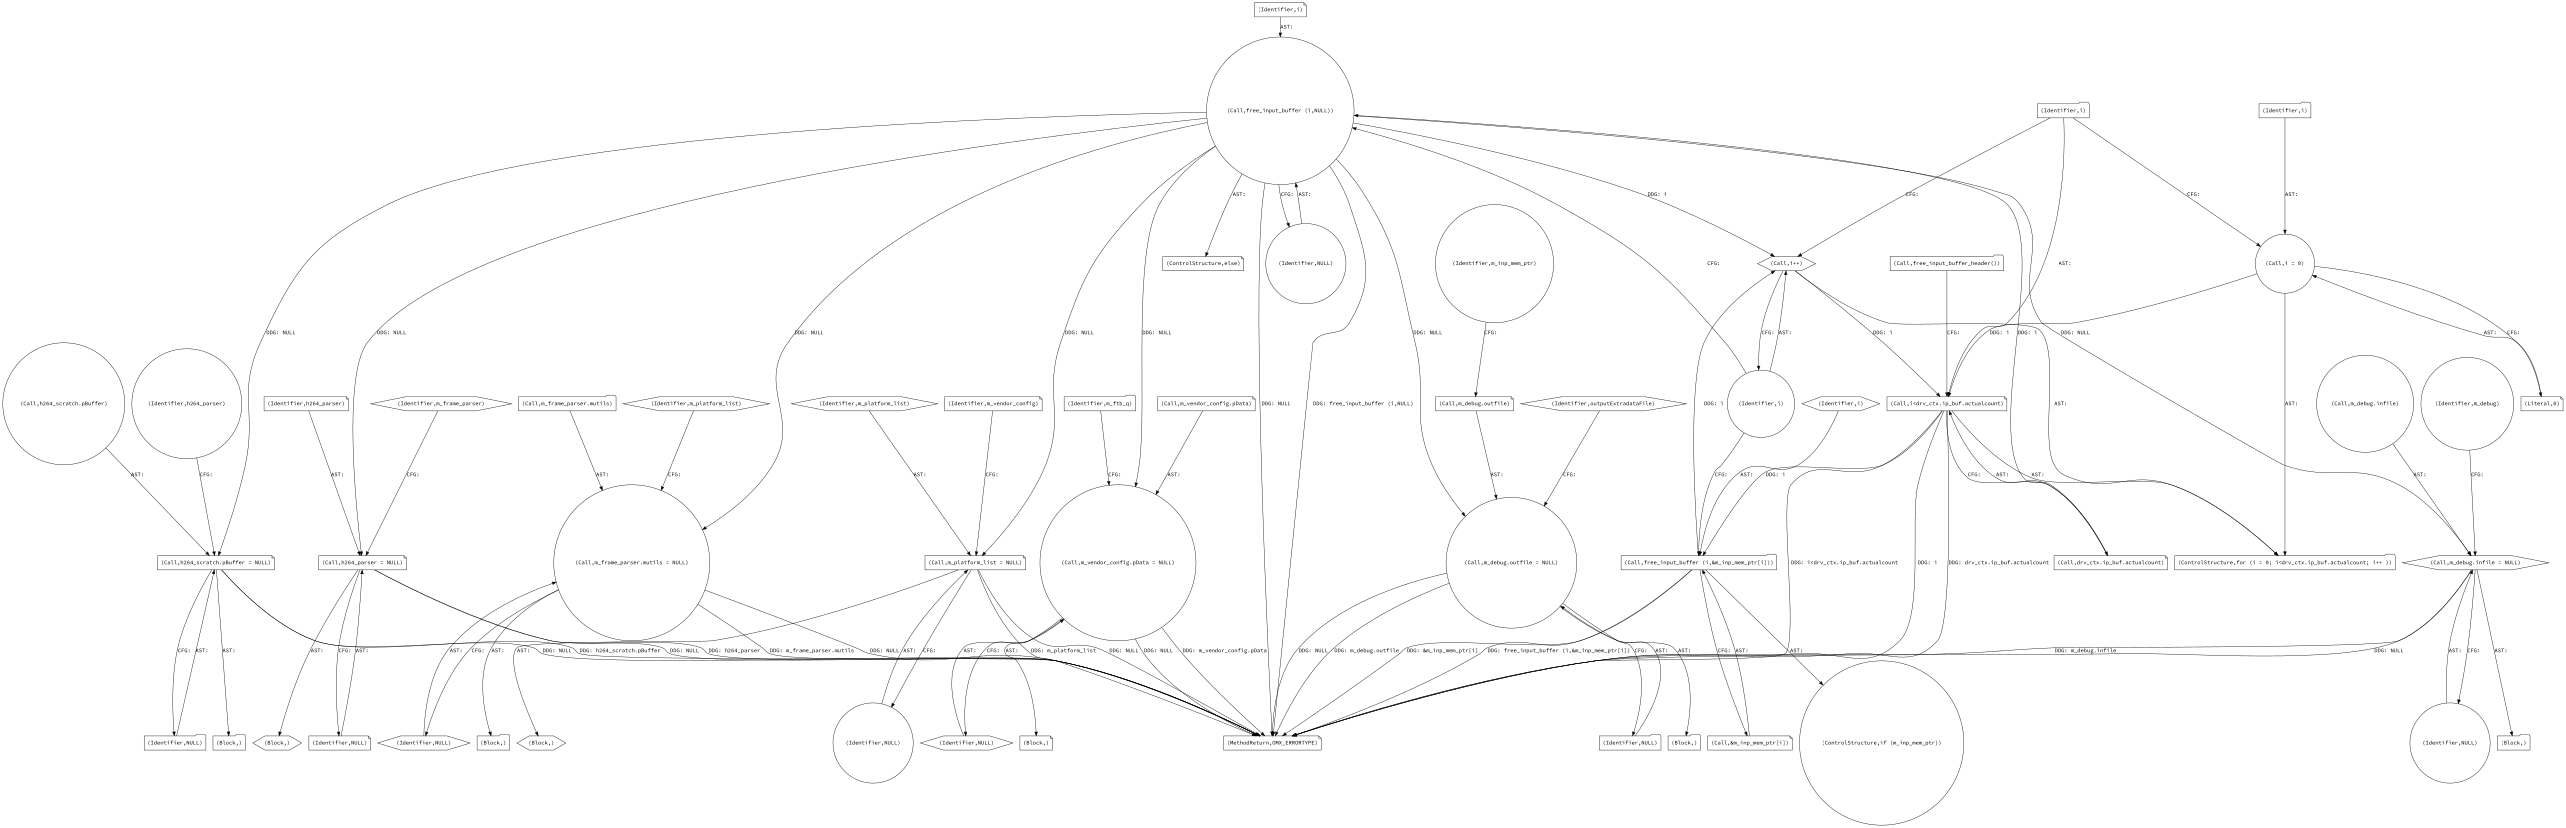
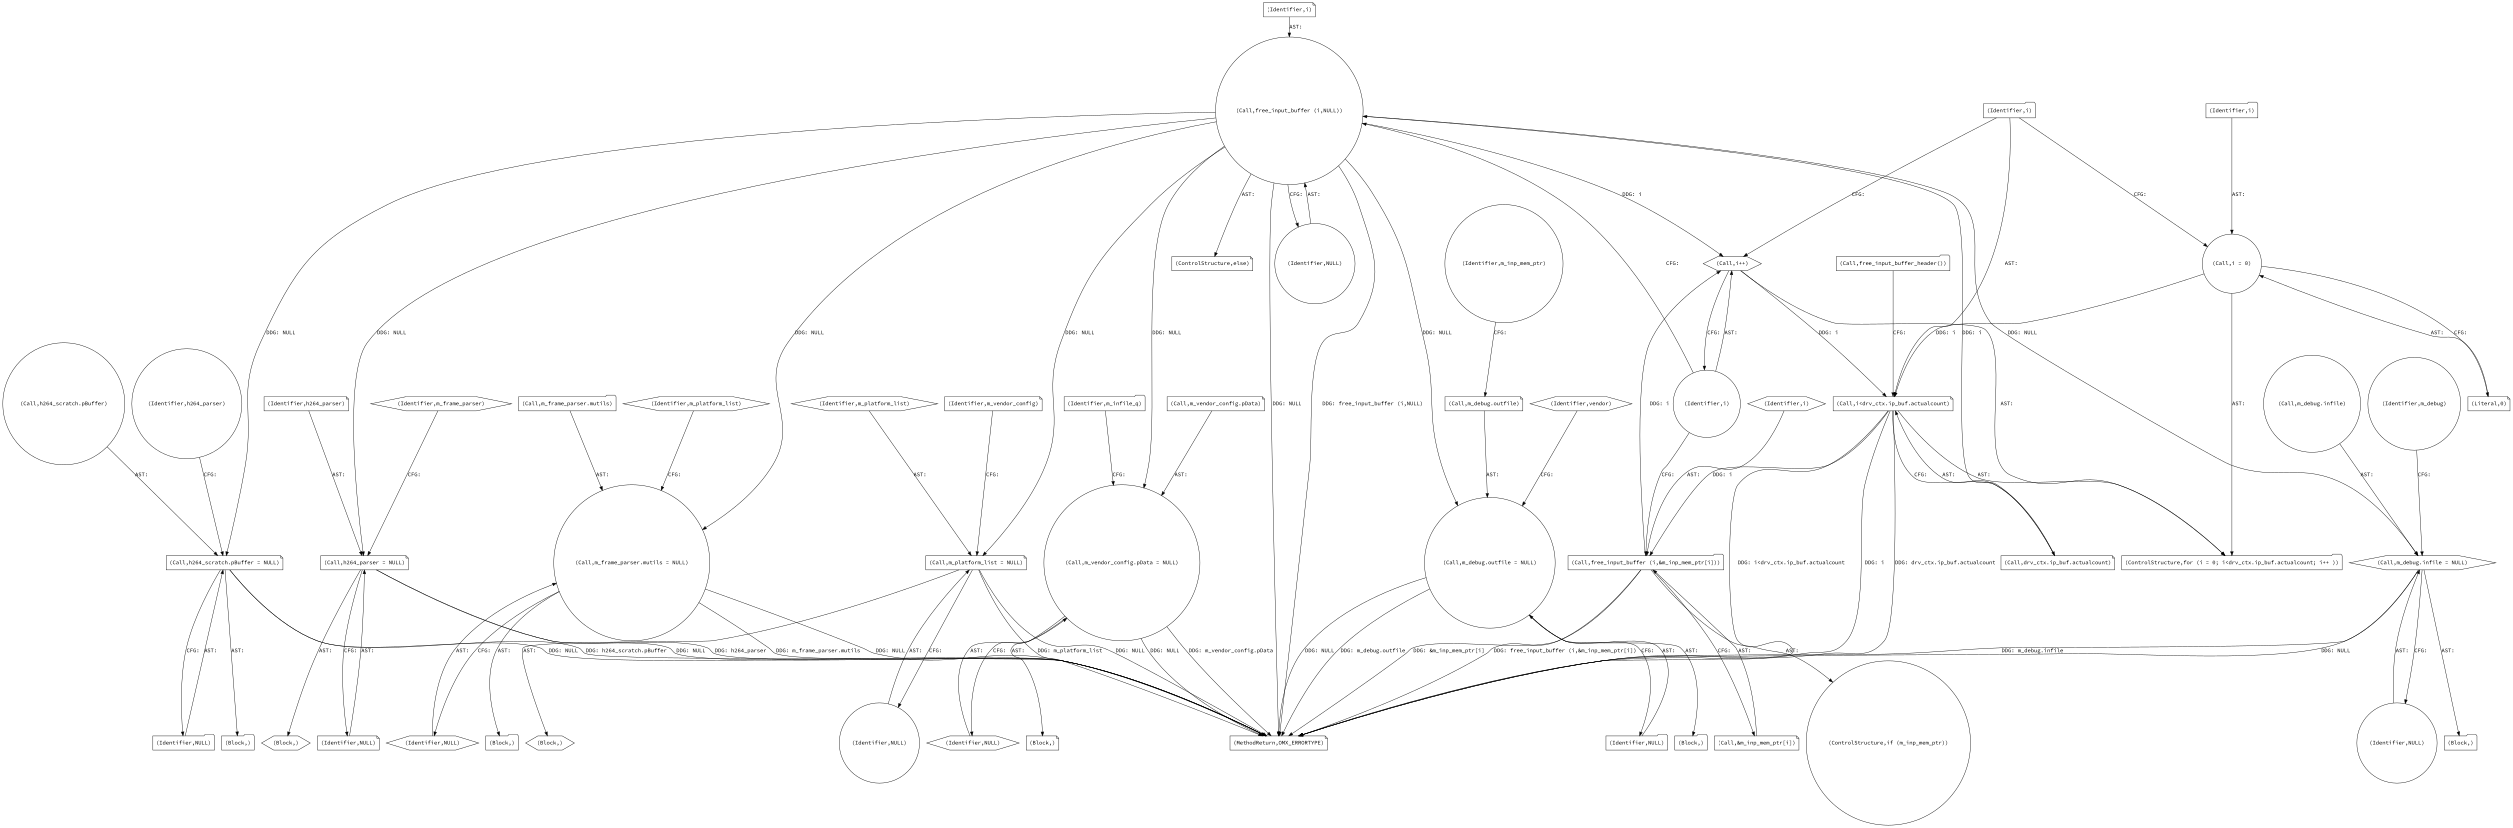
(1100, 404) -> (1105, 404)
(1603, 404) -> (1581, 404)
